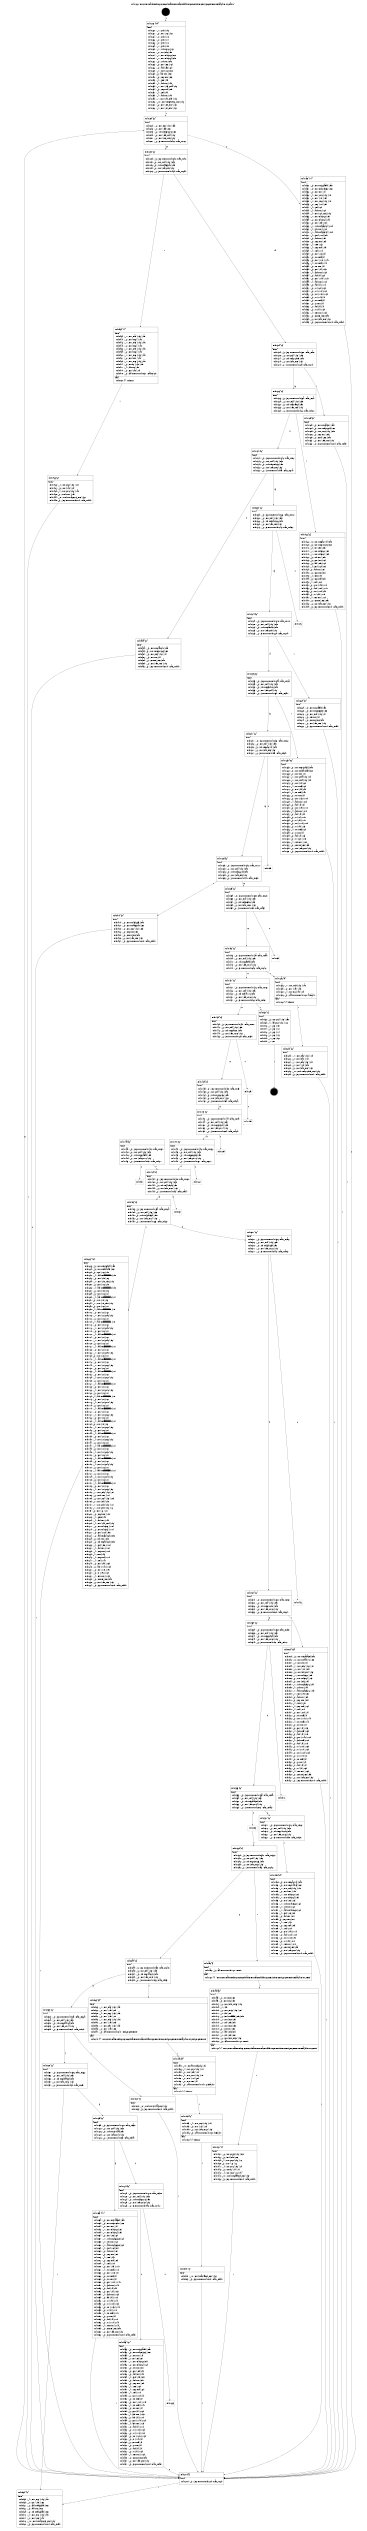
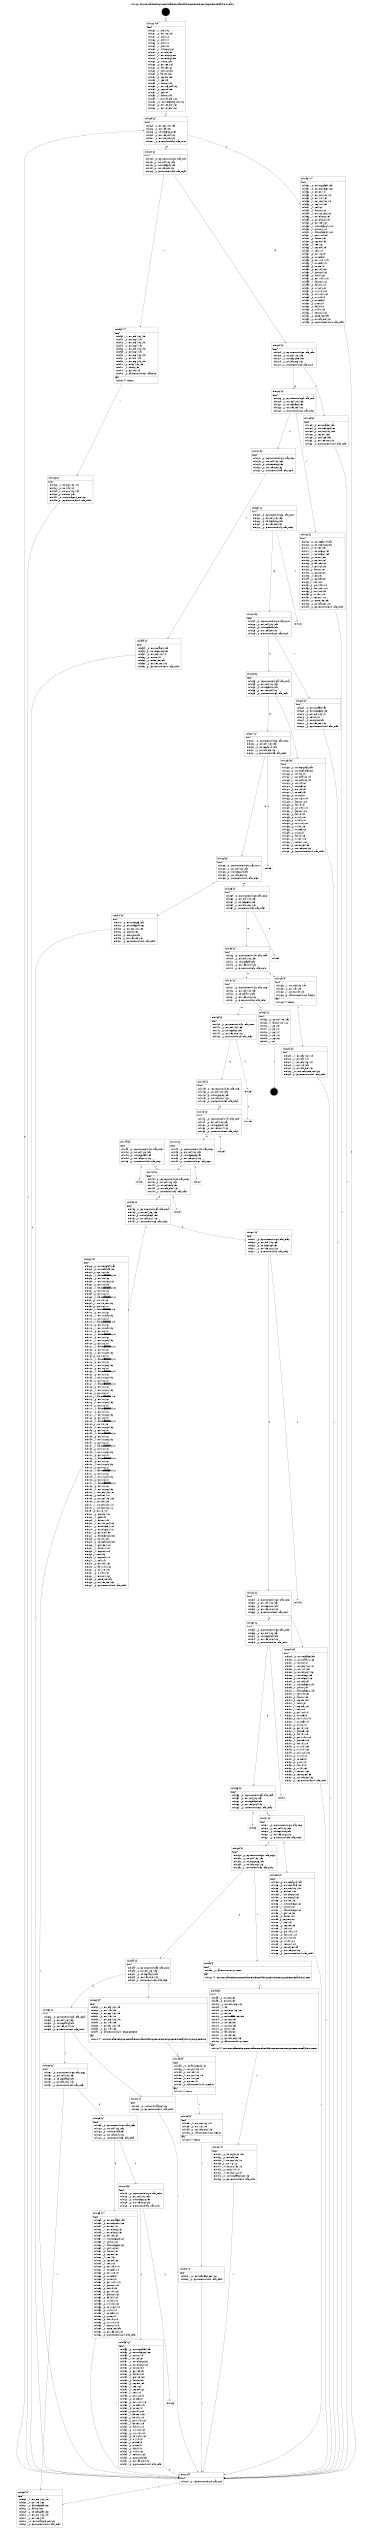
(274, 489) -> none
(253, 1838) -> (268, 1843)
